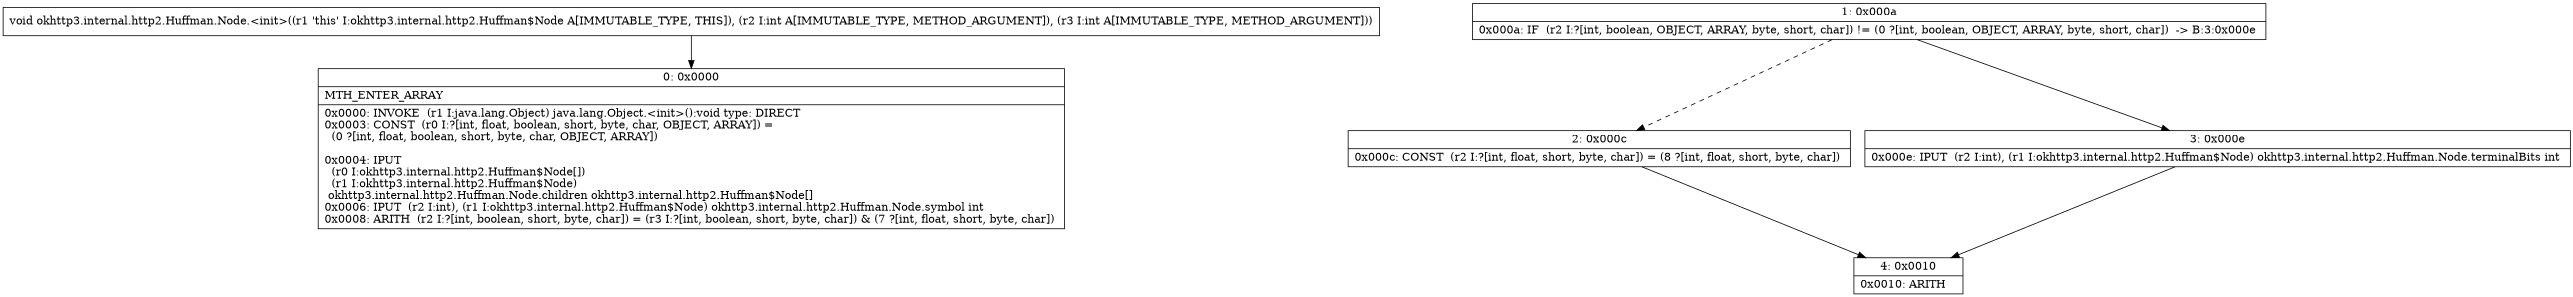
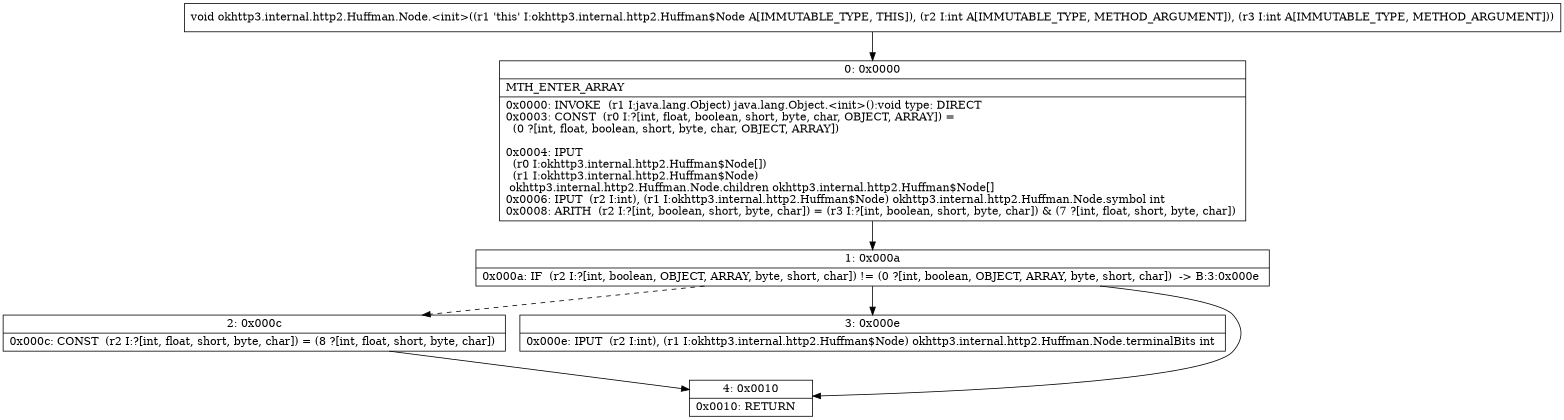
(2067, 211) -> (1118, 378)
none -> (873, 231)
(1908, 284) -> (751, 407)
